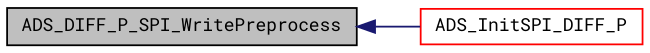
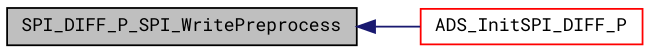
(182, 27) -> (182, 27)
